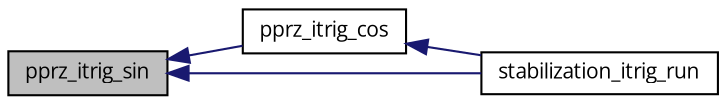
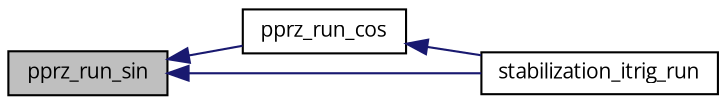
(324, 31) -> (324, 31)
(88, 73) -> (88, 73)
